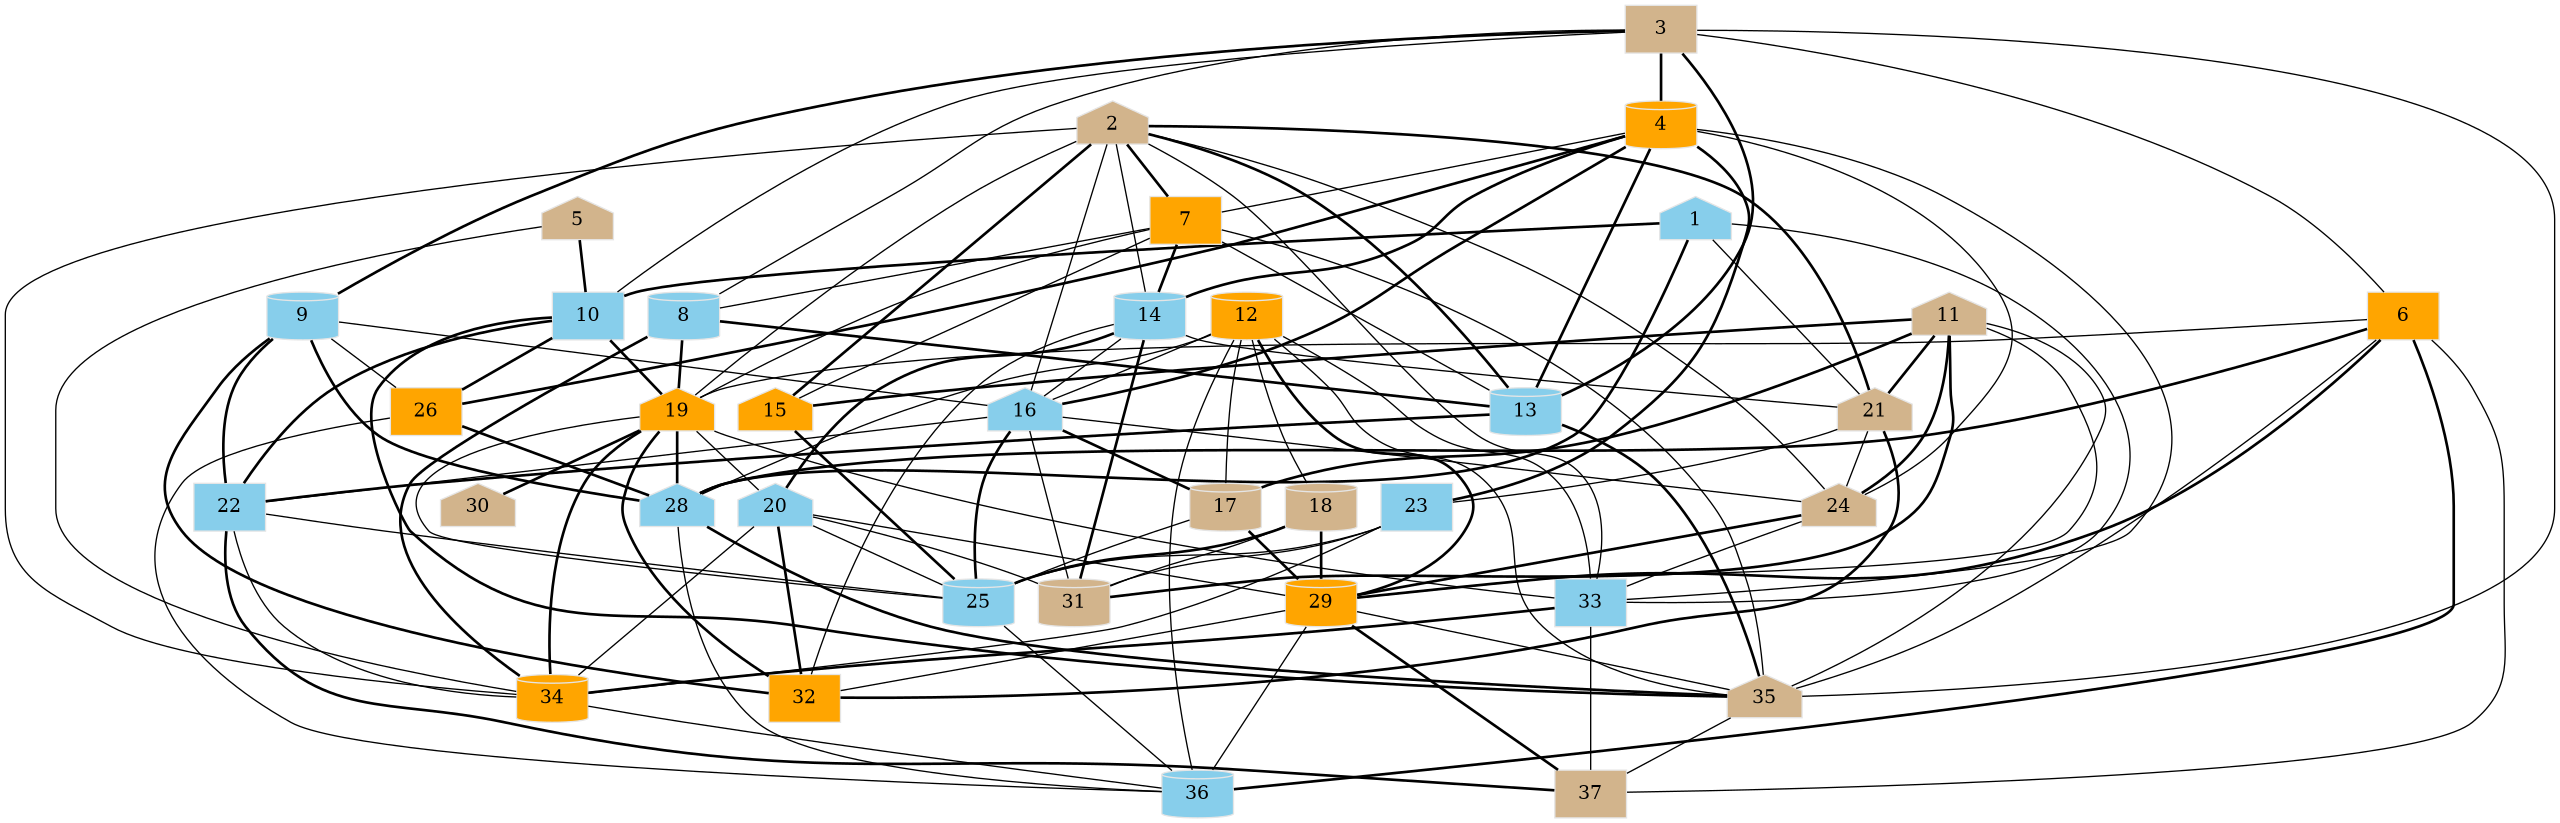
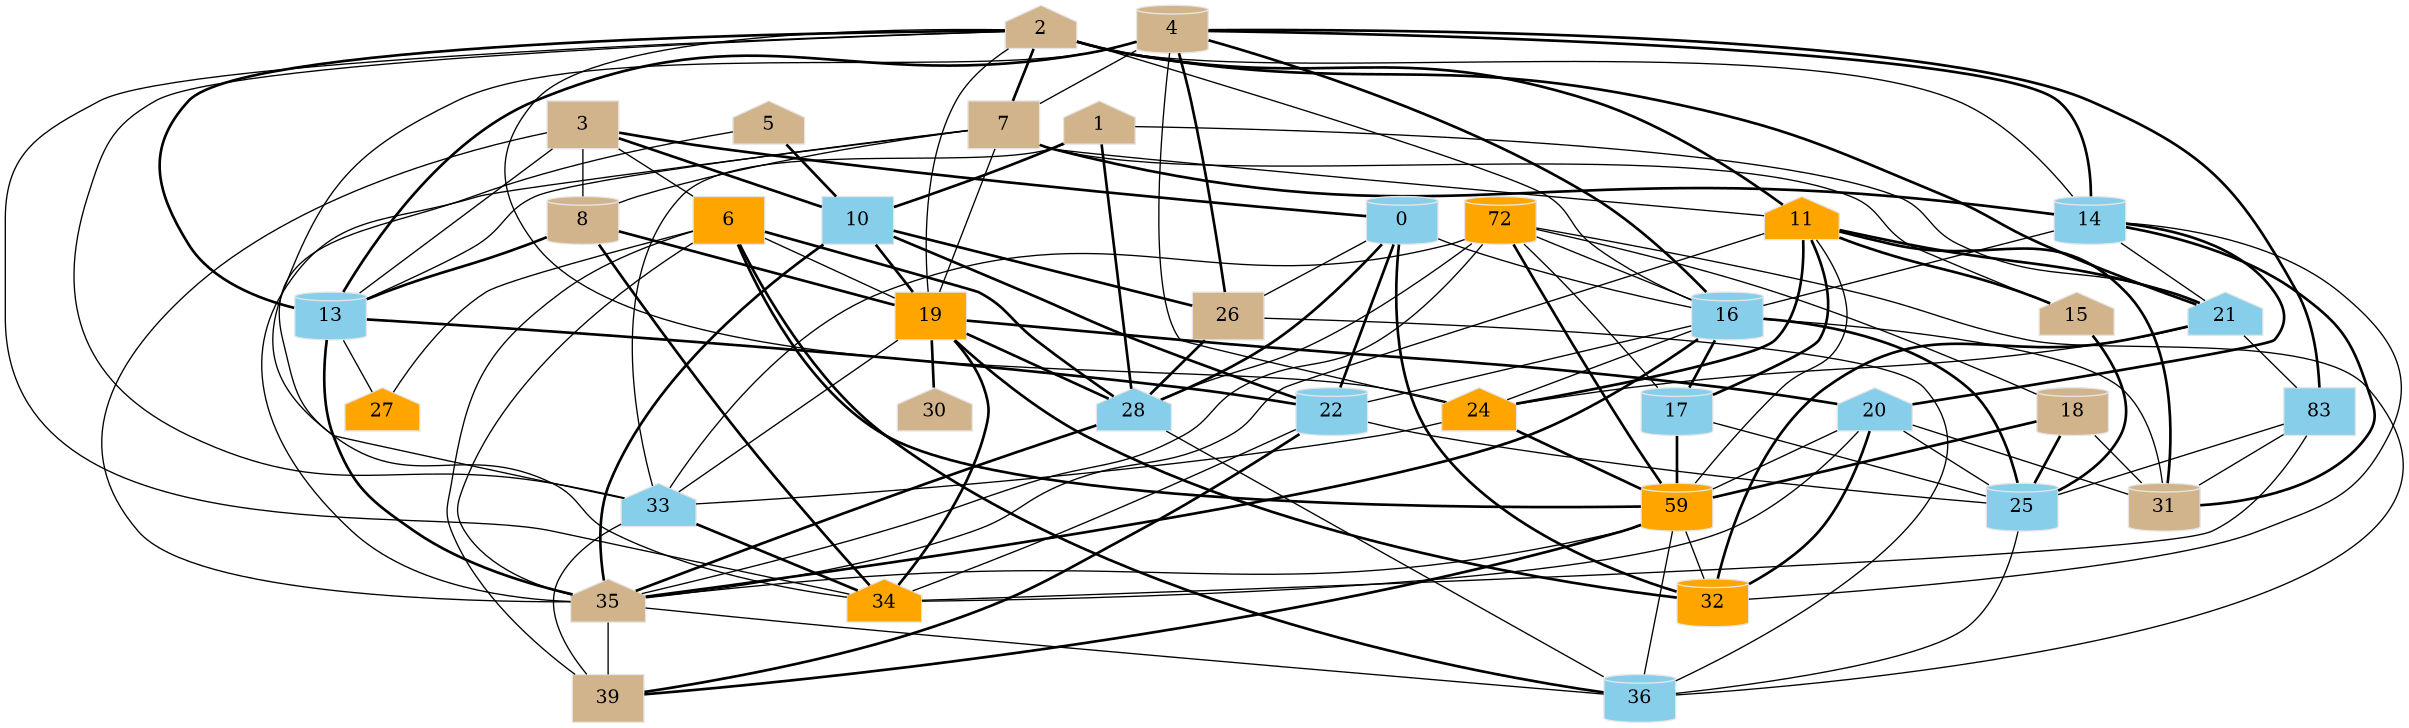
(1095, 75) -> (741, 179)
(1661, 77) -> none
(1661, 125) -> (1172, 29)
none -> (1402, 183)
(1186, 220) -> (1004, 125)
(1696, 220) -> (1099, 125)
(1724, 276) -> (456, 221)
(927, 282) -> (1571, 95)
(303, 316) -> (1402, 220)
(684, 316) -> (583, 220)
(1247, 316) -> (1500, 220)
(1949, 316) -> (1802, 220)
none -> (382, 412)
(426, 412) -> (1228, 316)
(677, 412) -> (931, 316)
(775, 412) -> (2077, 316)
(1025, 412) -> (1727, 316)
(1875, 412) -> (2225, 316)
(735, 468) -> (1424, 359)
(230, 507) -> (1332, 412)
(1226, 507) -> (1677, 412)
(1417, 507) -> (2320, 412)
(1839, 507) -> (1479, 412)
(419, 512) -> none
none -> (1186, 515)
(1321, 603) -> (1677, 507)
(1591, 603) -> (659, 507)
(552, 698) -> (884, 603)
(805, 698) -> (1713, 603)
(875, 750) -> (1124, 653)
(1591, 794) -> (608, 698)
